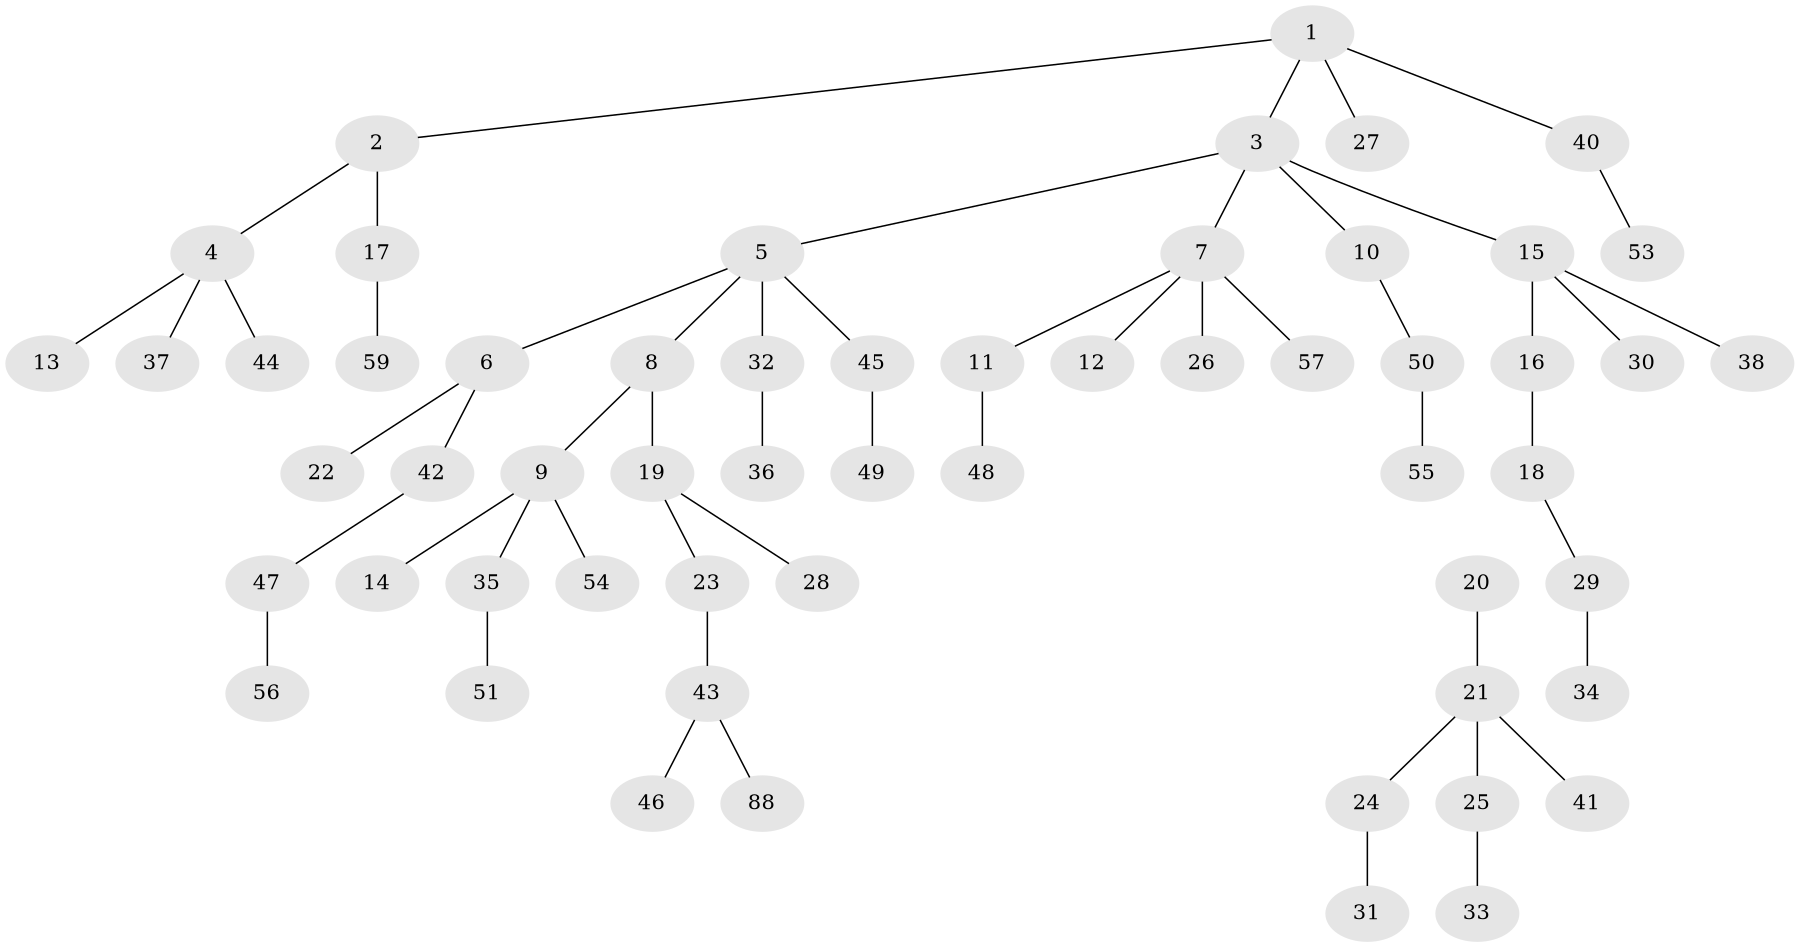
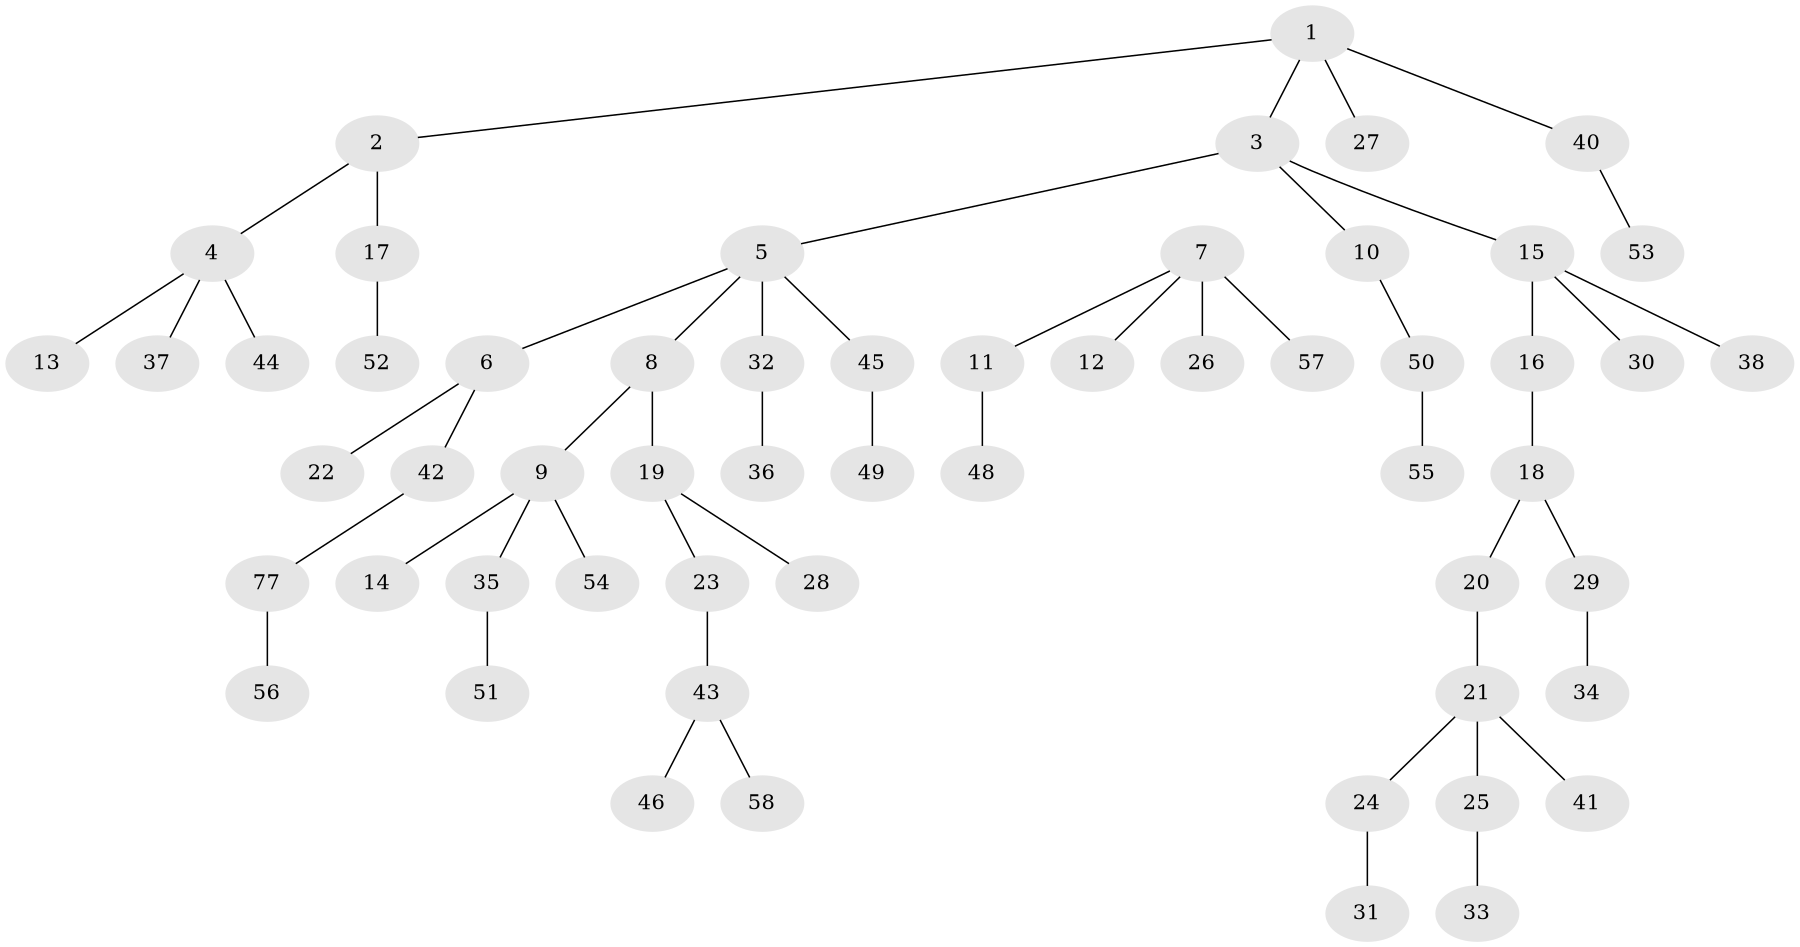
(1230, 199) -> none
(377, 364) -> (377, 364)
none -> (1505, 529)
(267, 584) -> (267, 584)
(762, 804) -> (762, 804)
